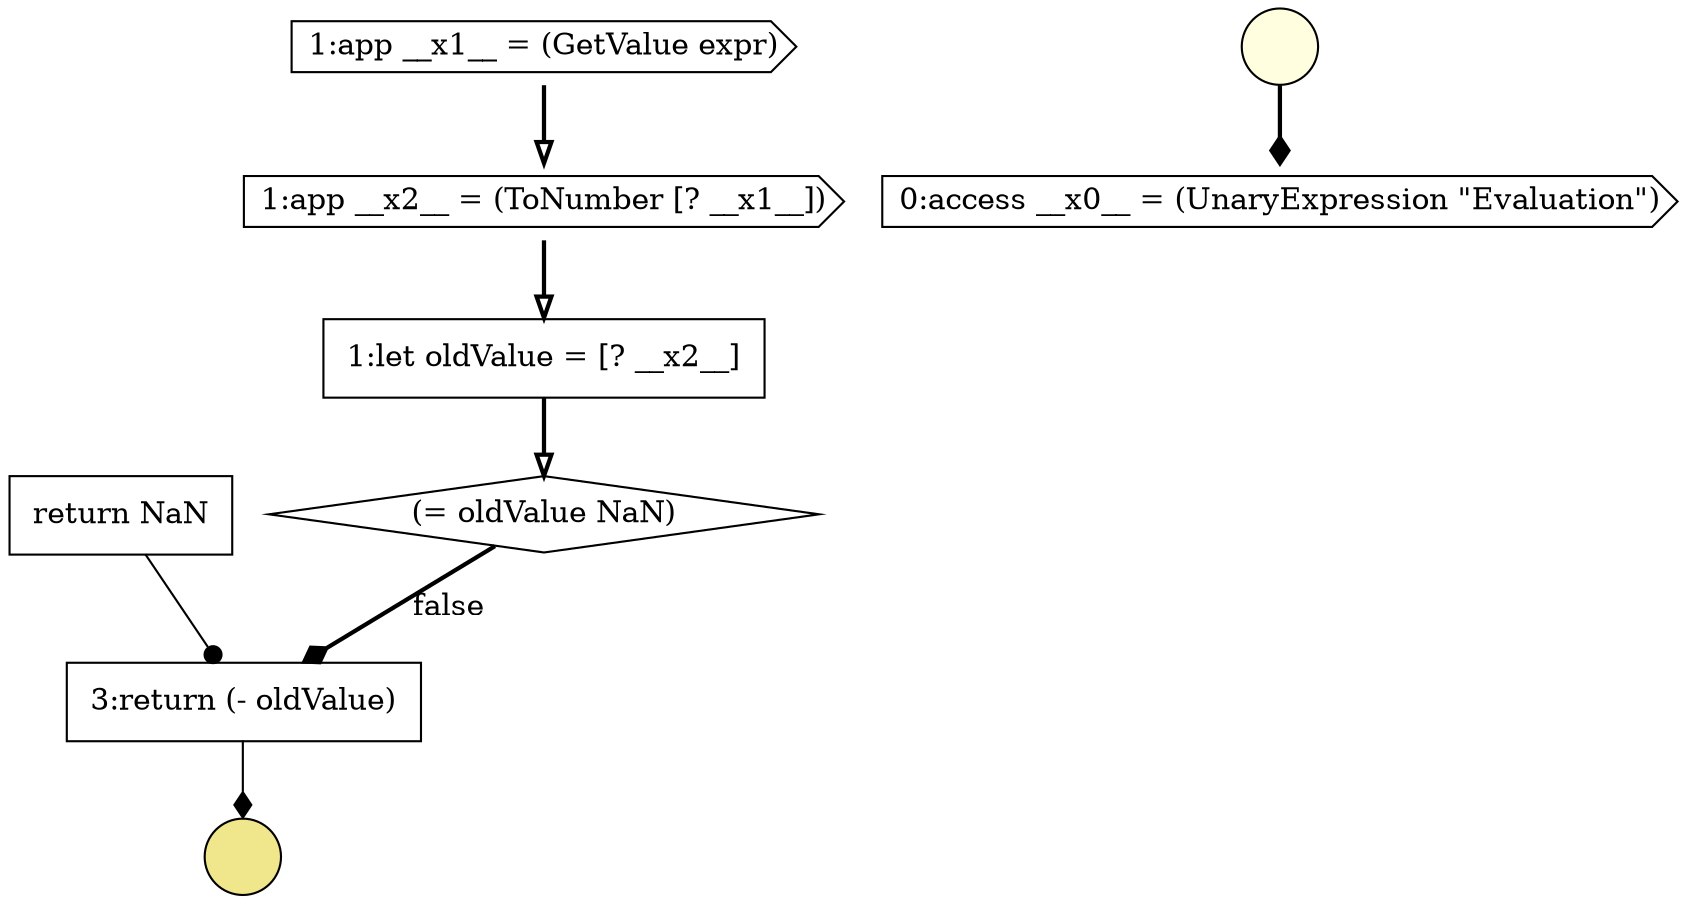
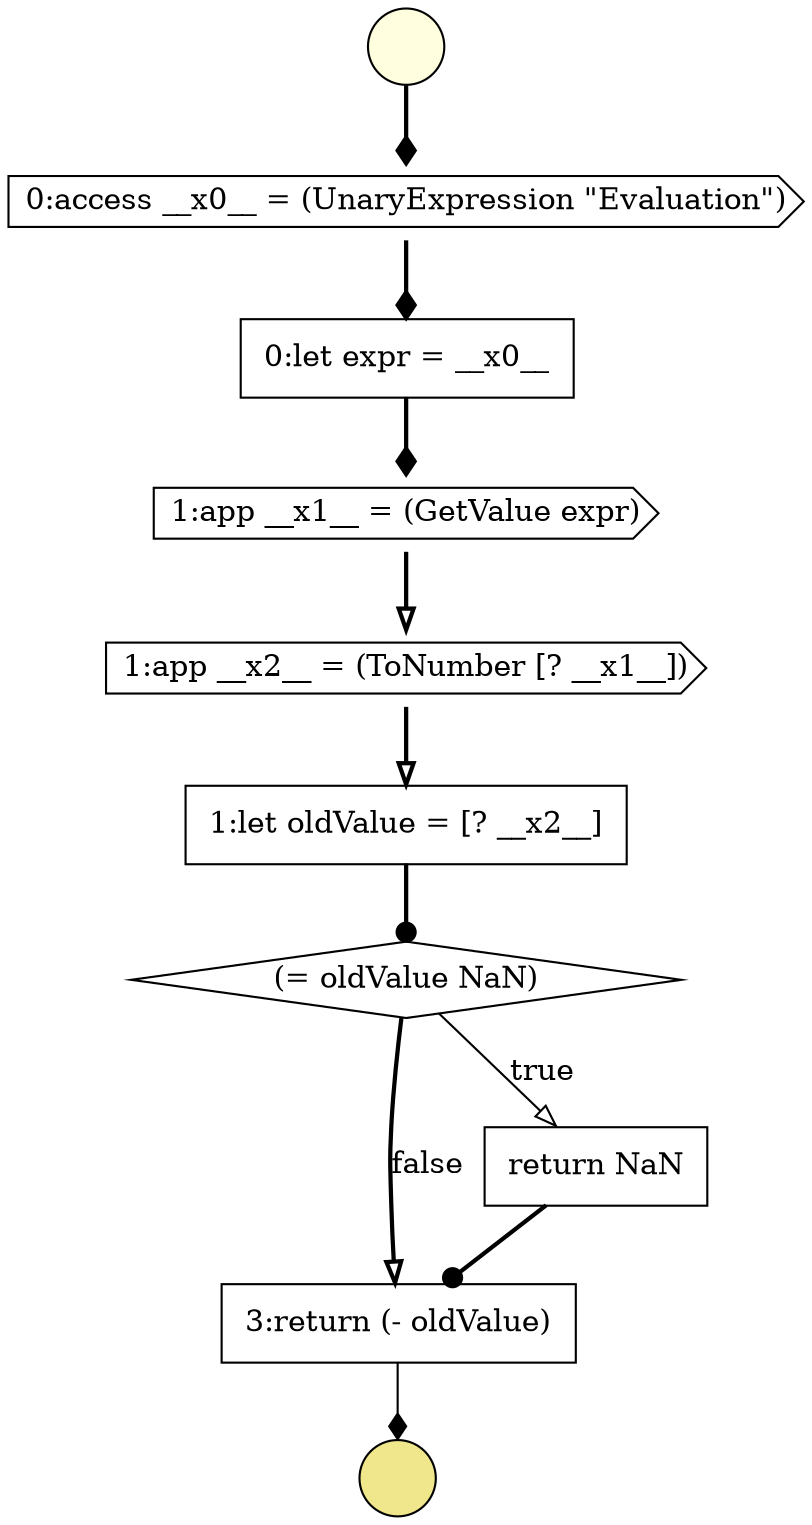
none -> (406, 357)
(544, 426) -> (406, 893)
(411, 597) -> (391, 1139)
(177, 601) -> (503, 1239)
none -> (490, 1062)
